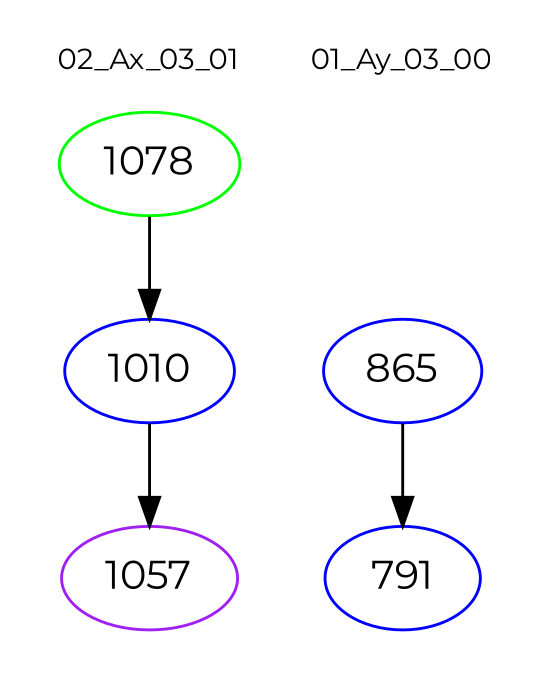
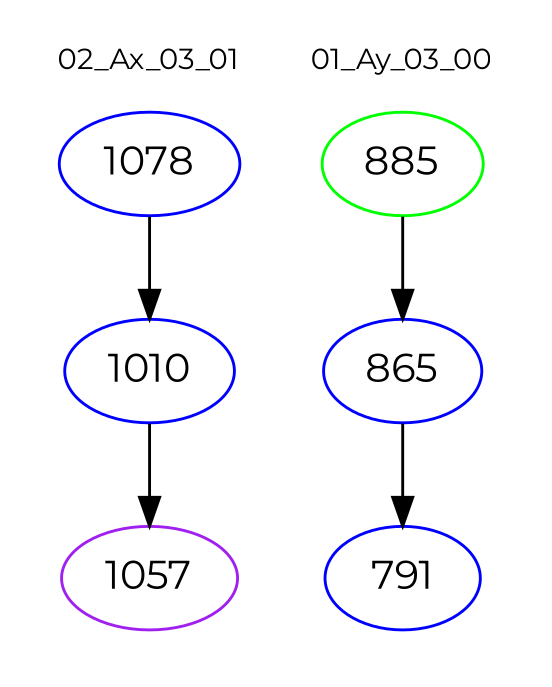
(150, 164) -> (150, 164)
none -> (403, 164)
